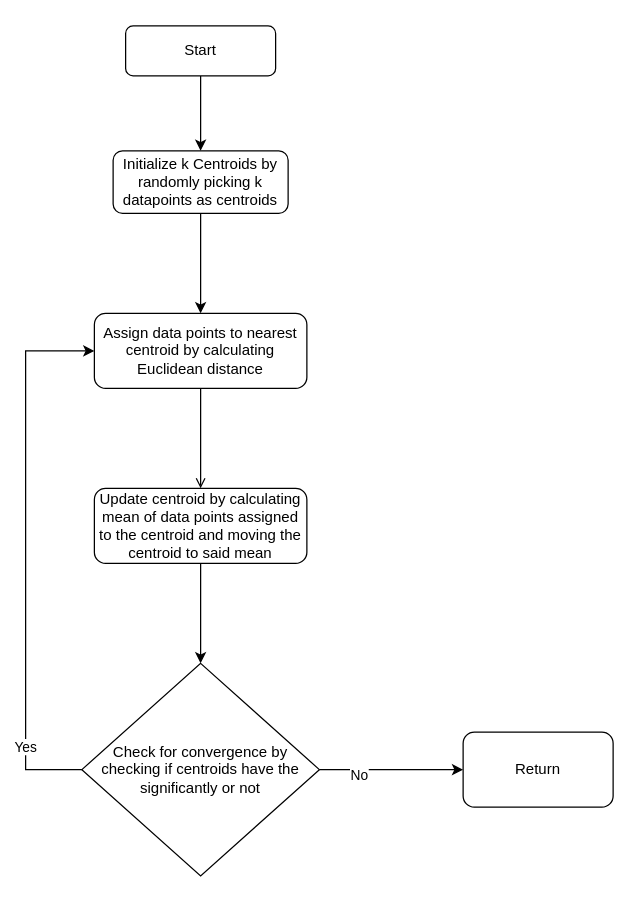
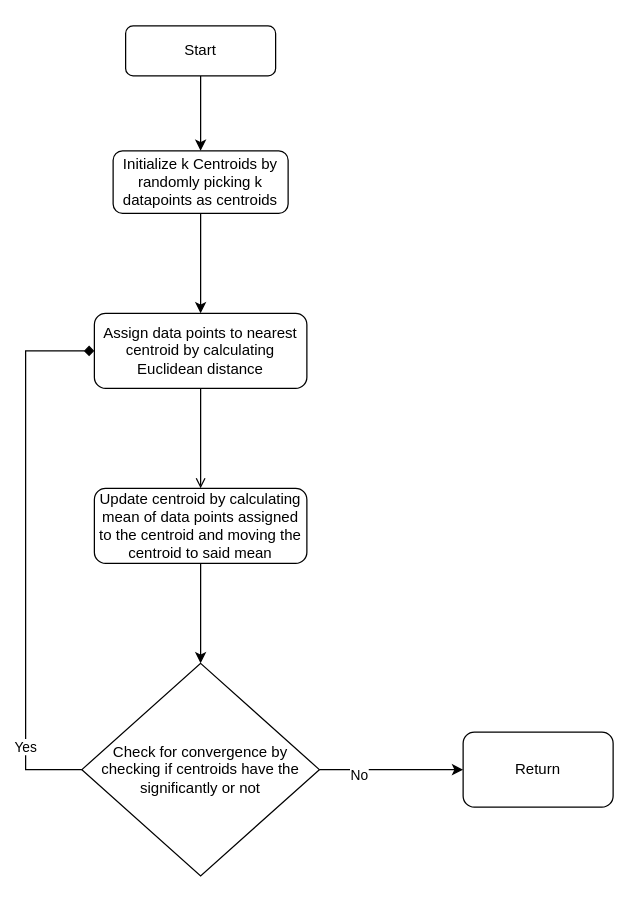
(84, 351) -> (83, 351)
